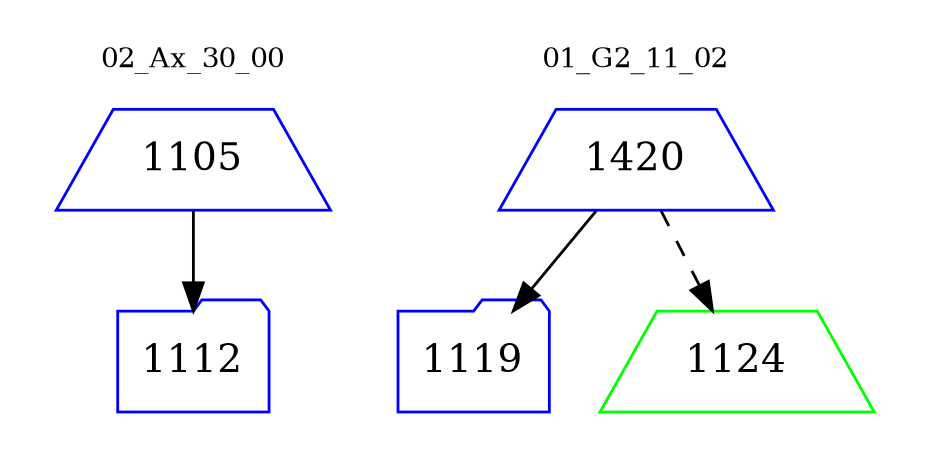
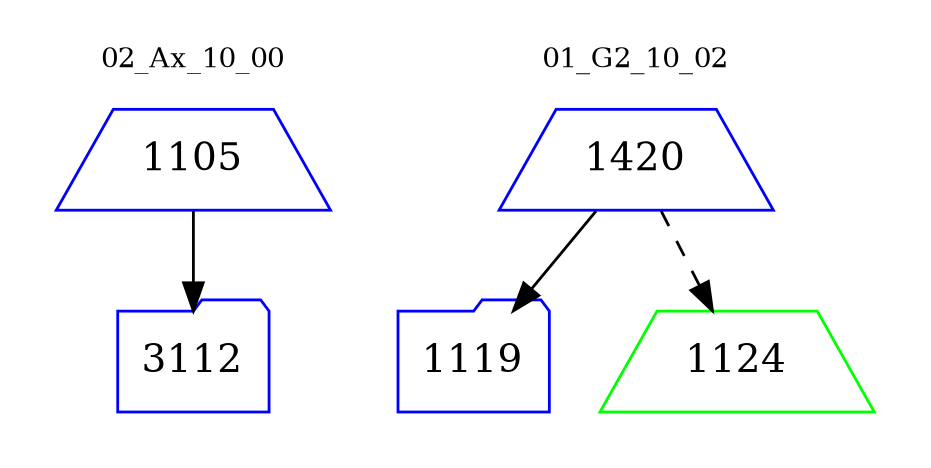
(193, 60) -> (193, 60)
(636, 60) -> (636, 60)
(193, 362) -> (193, 362)
